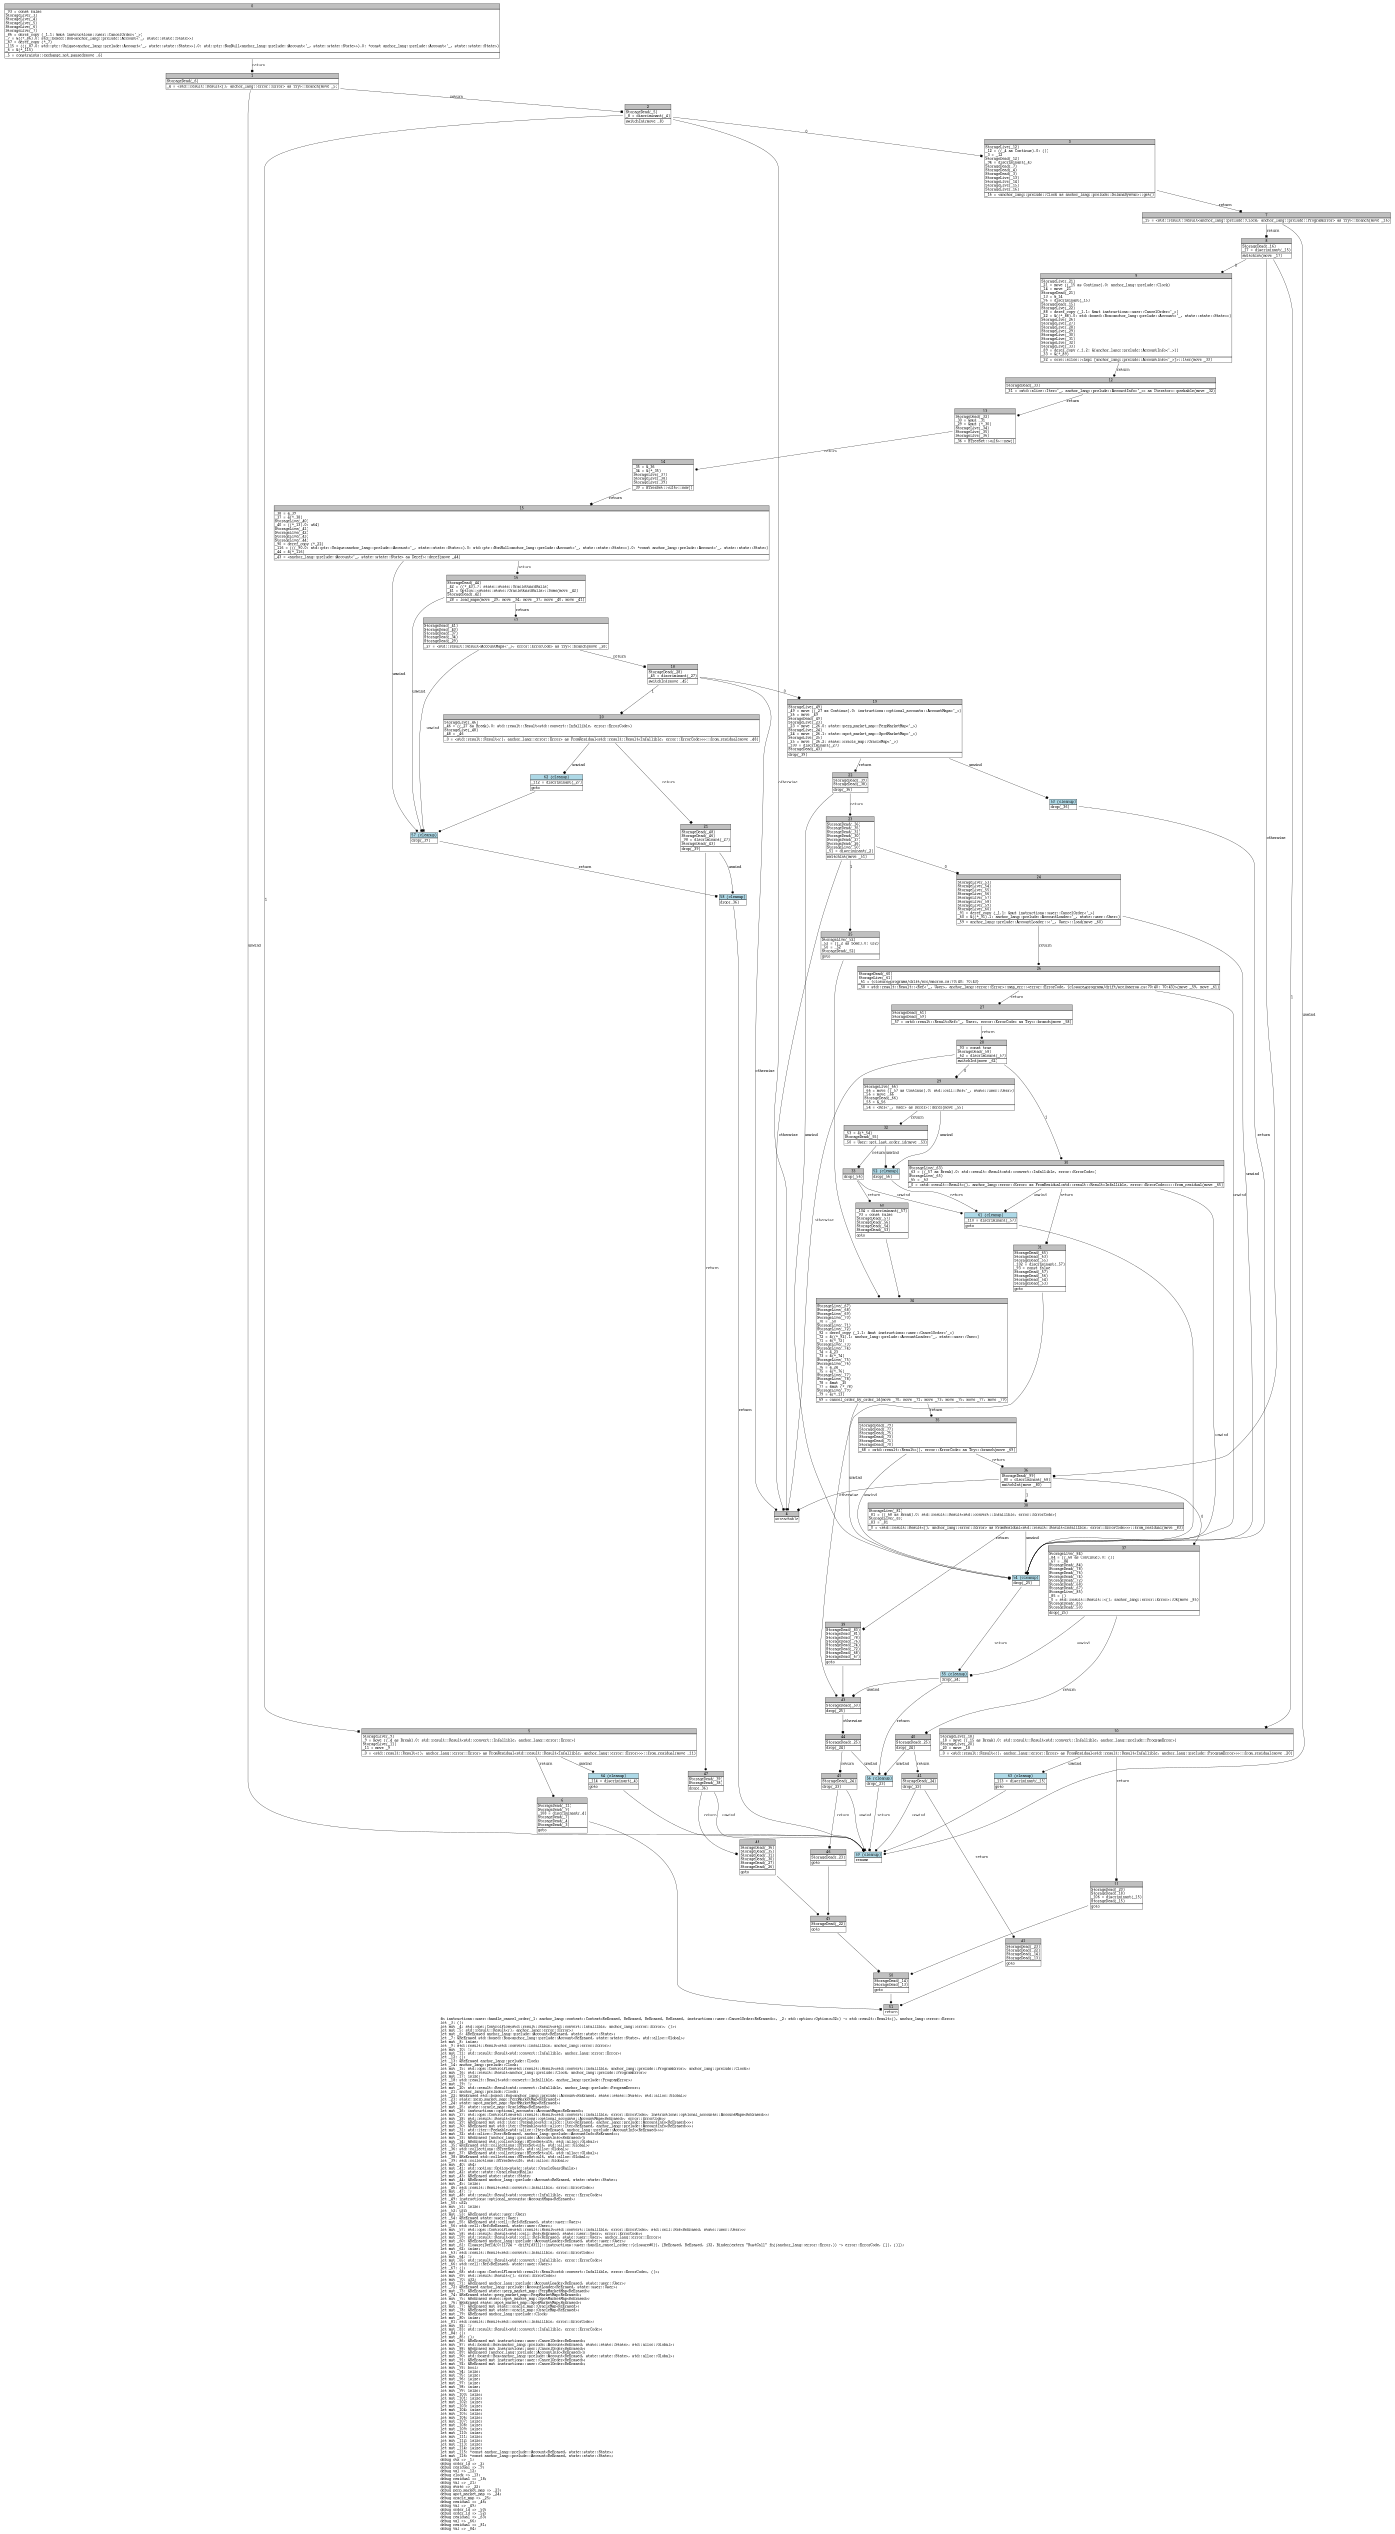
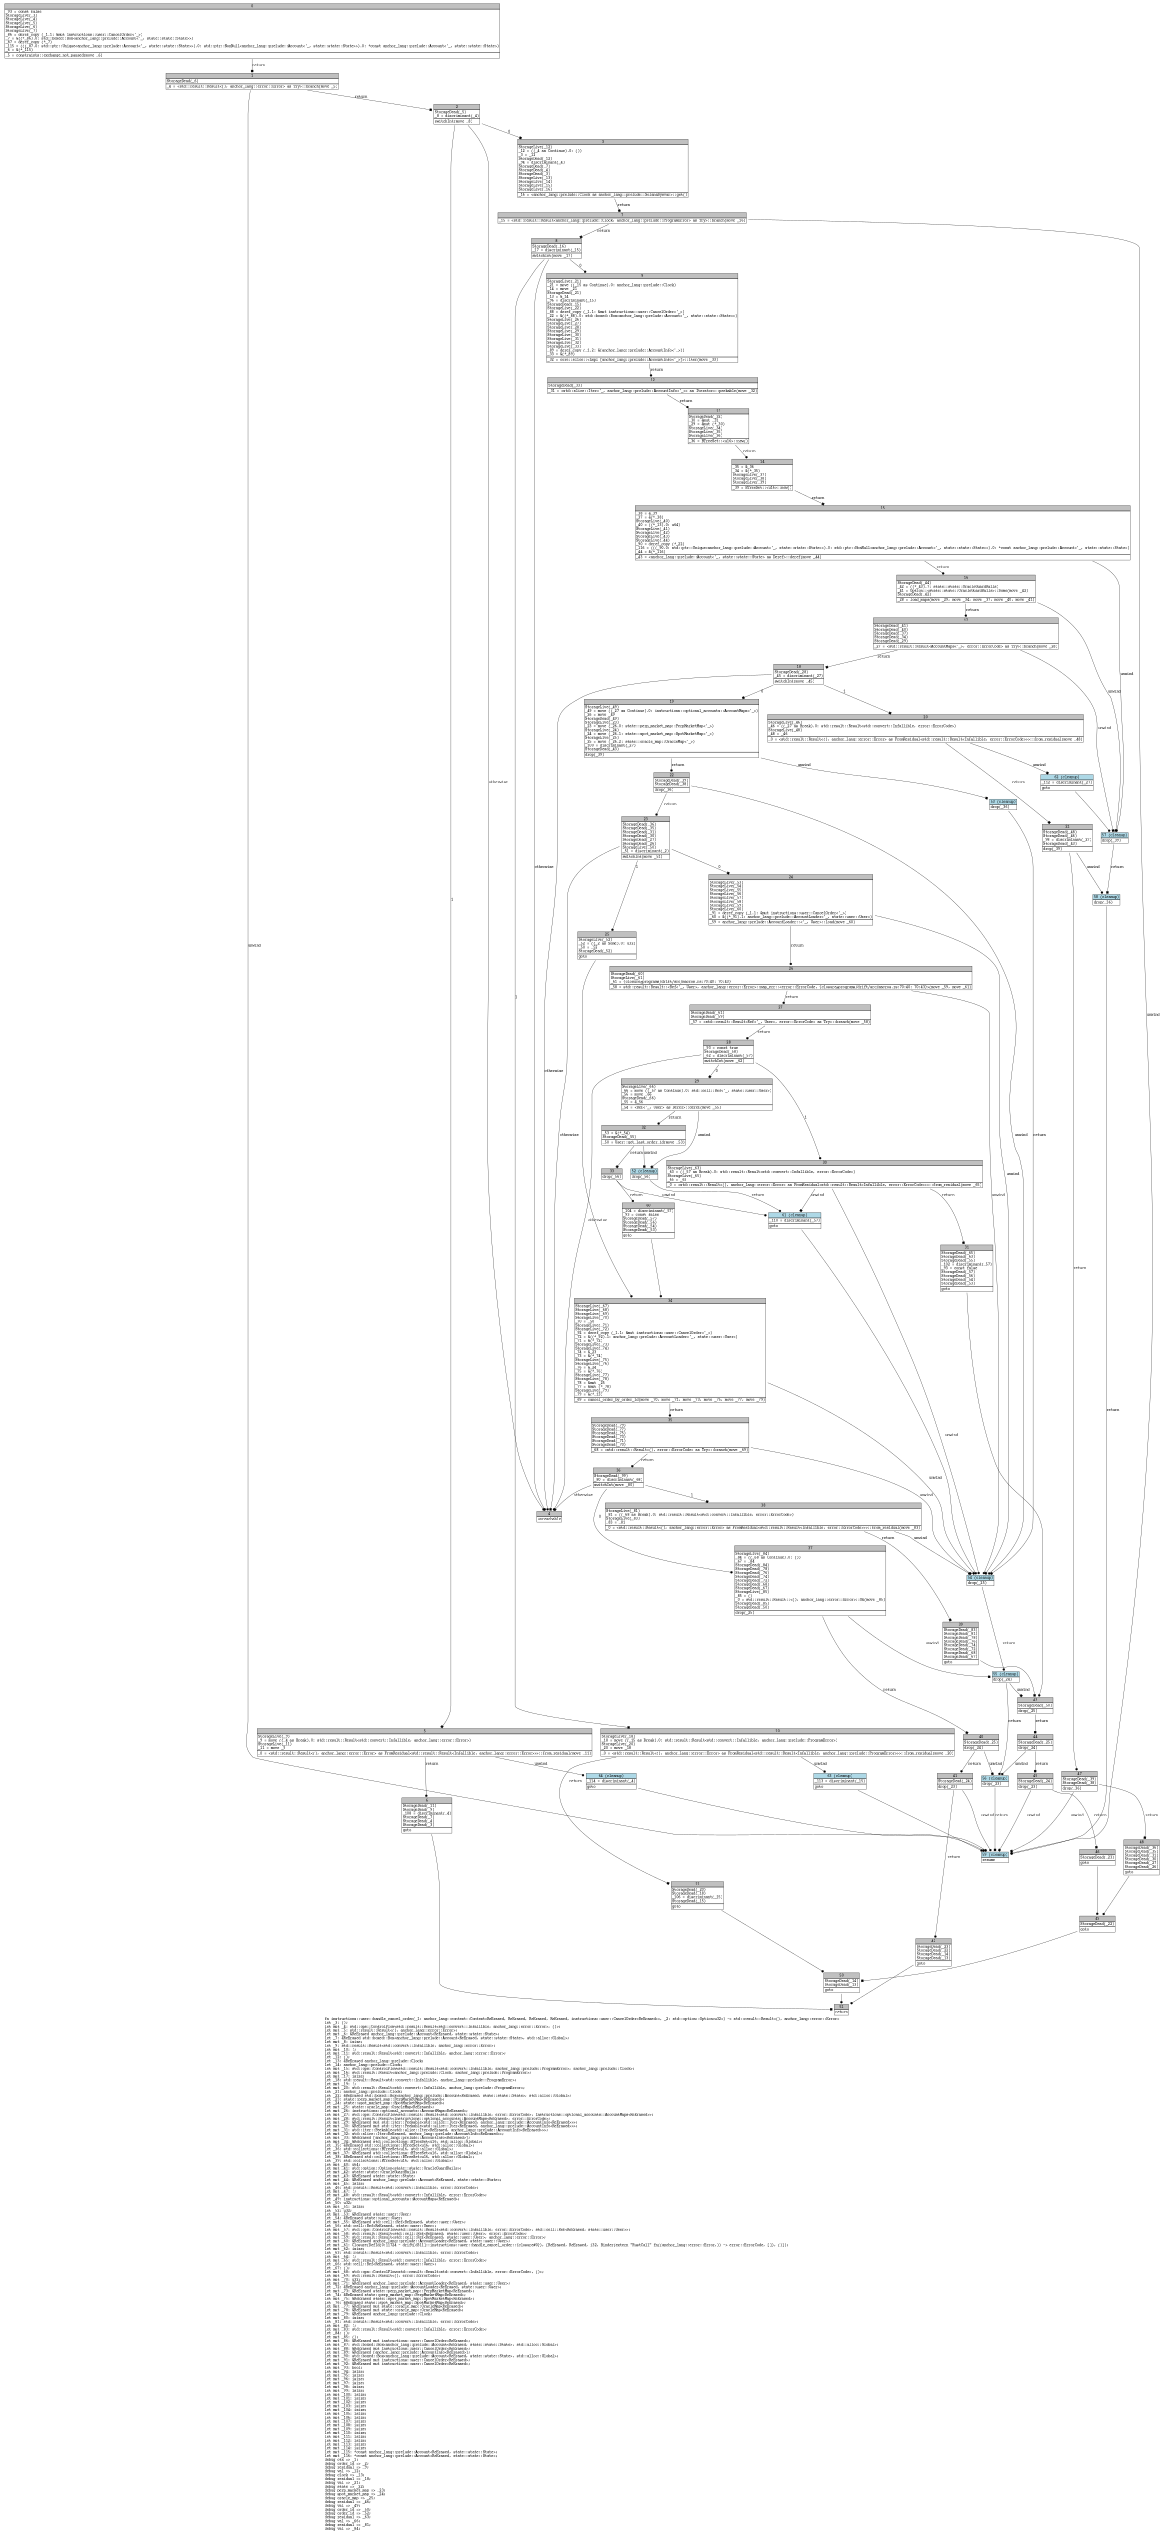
(1266, 952) -> (534, 883)
(853, 1721) -> (1042, 1721)
